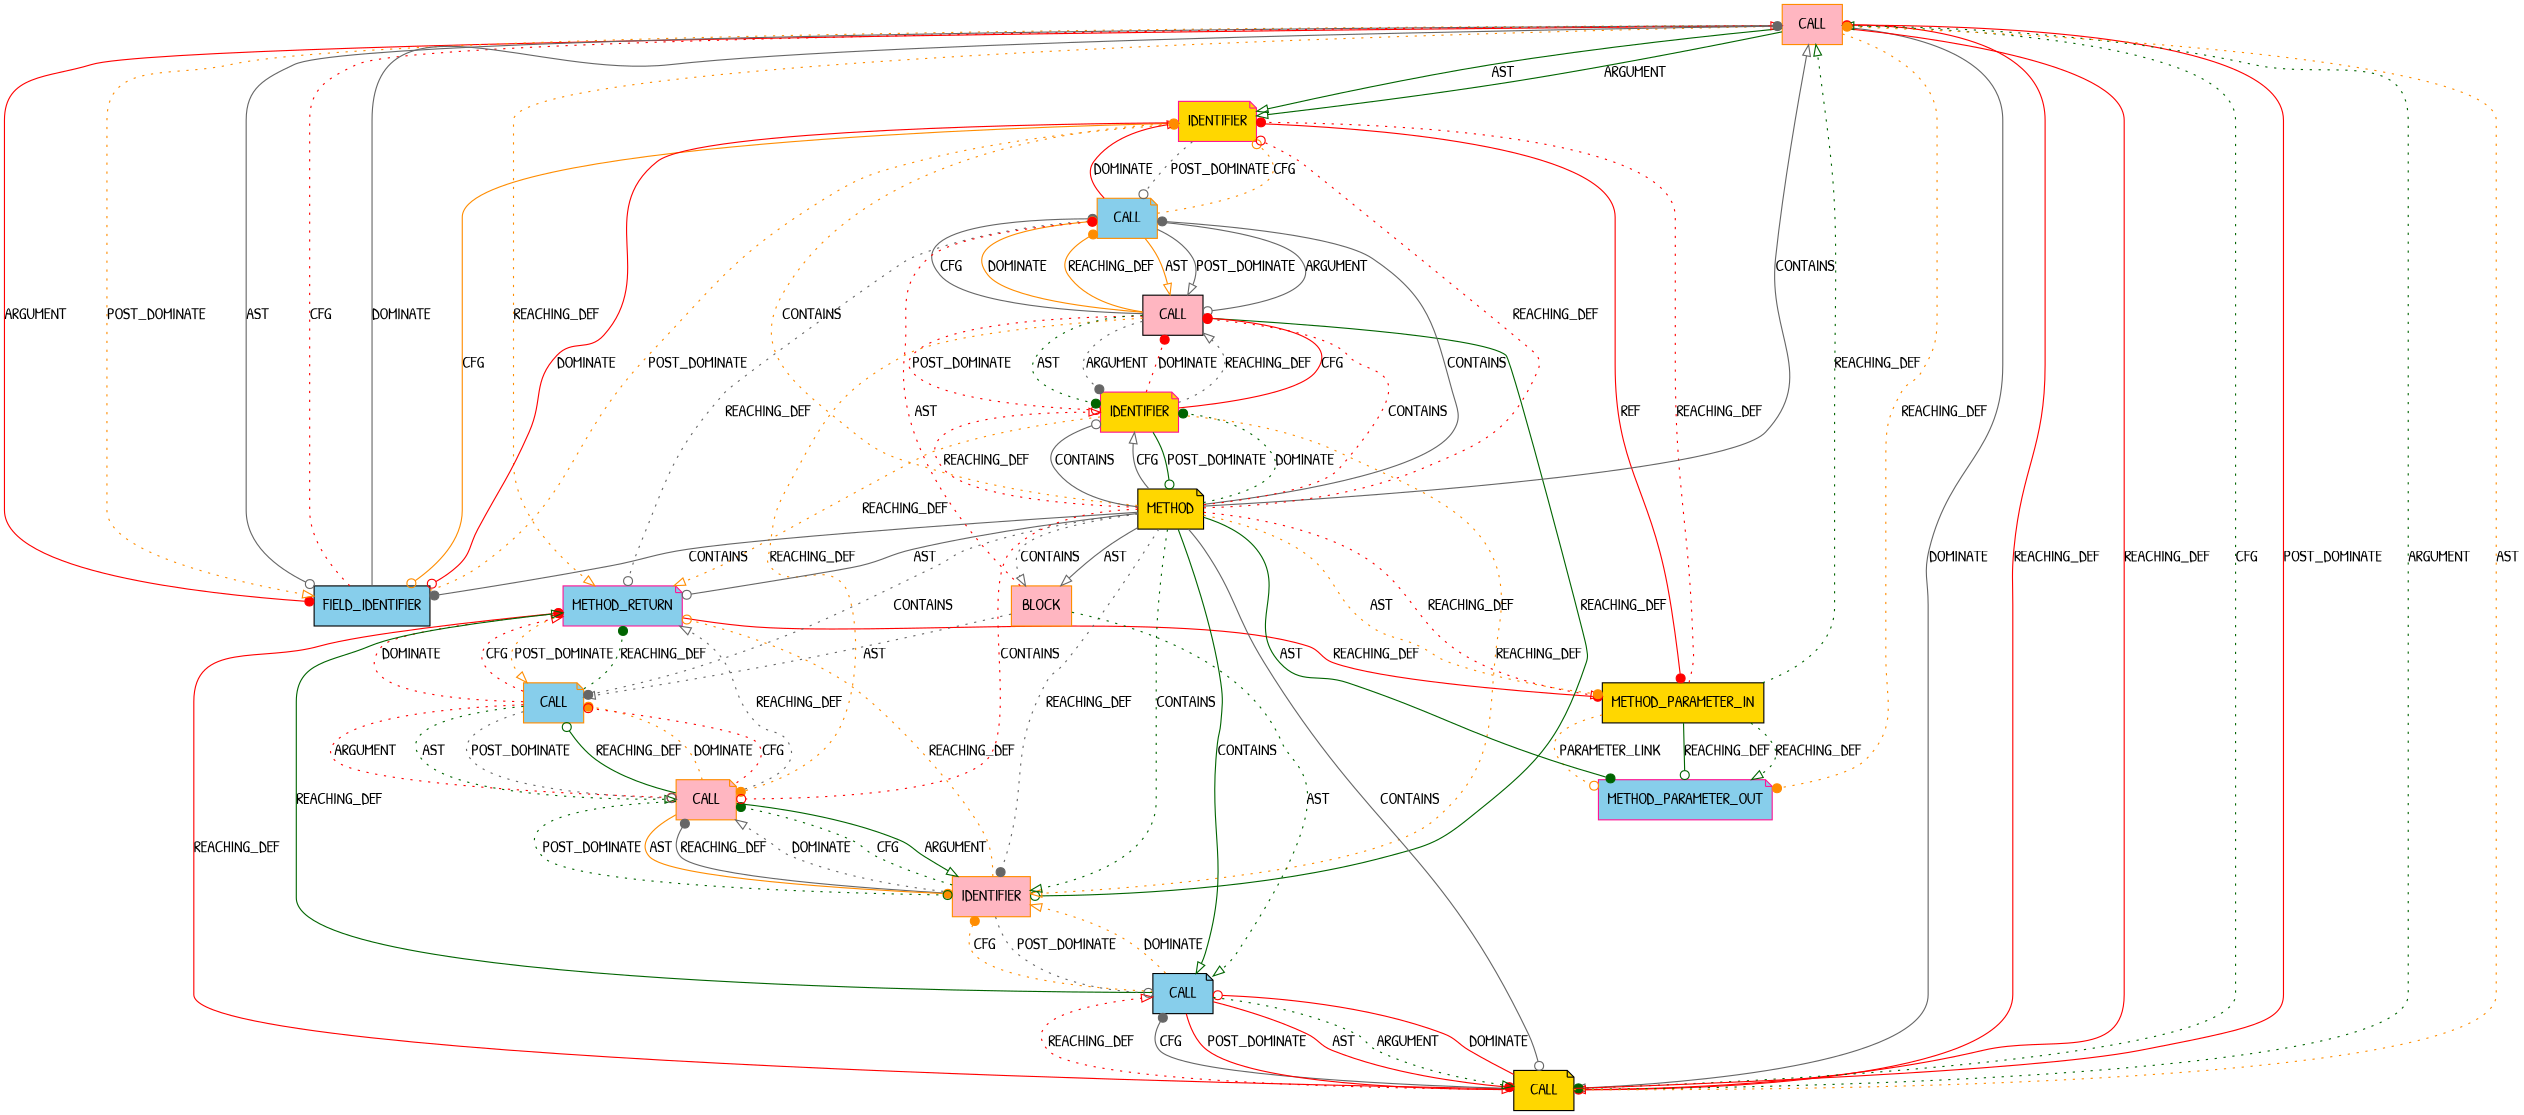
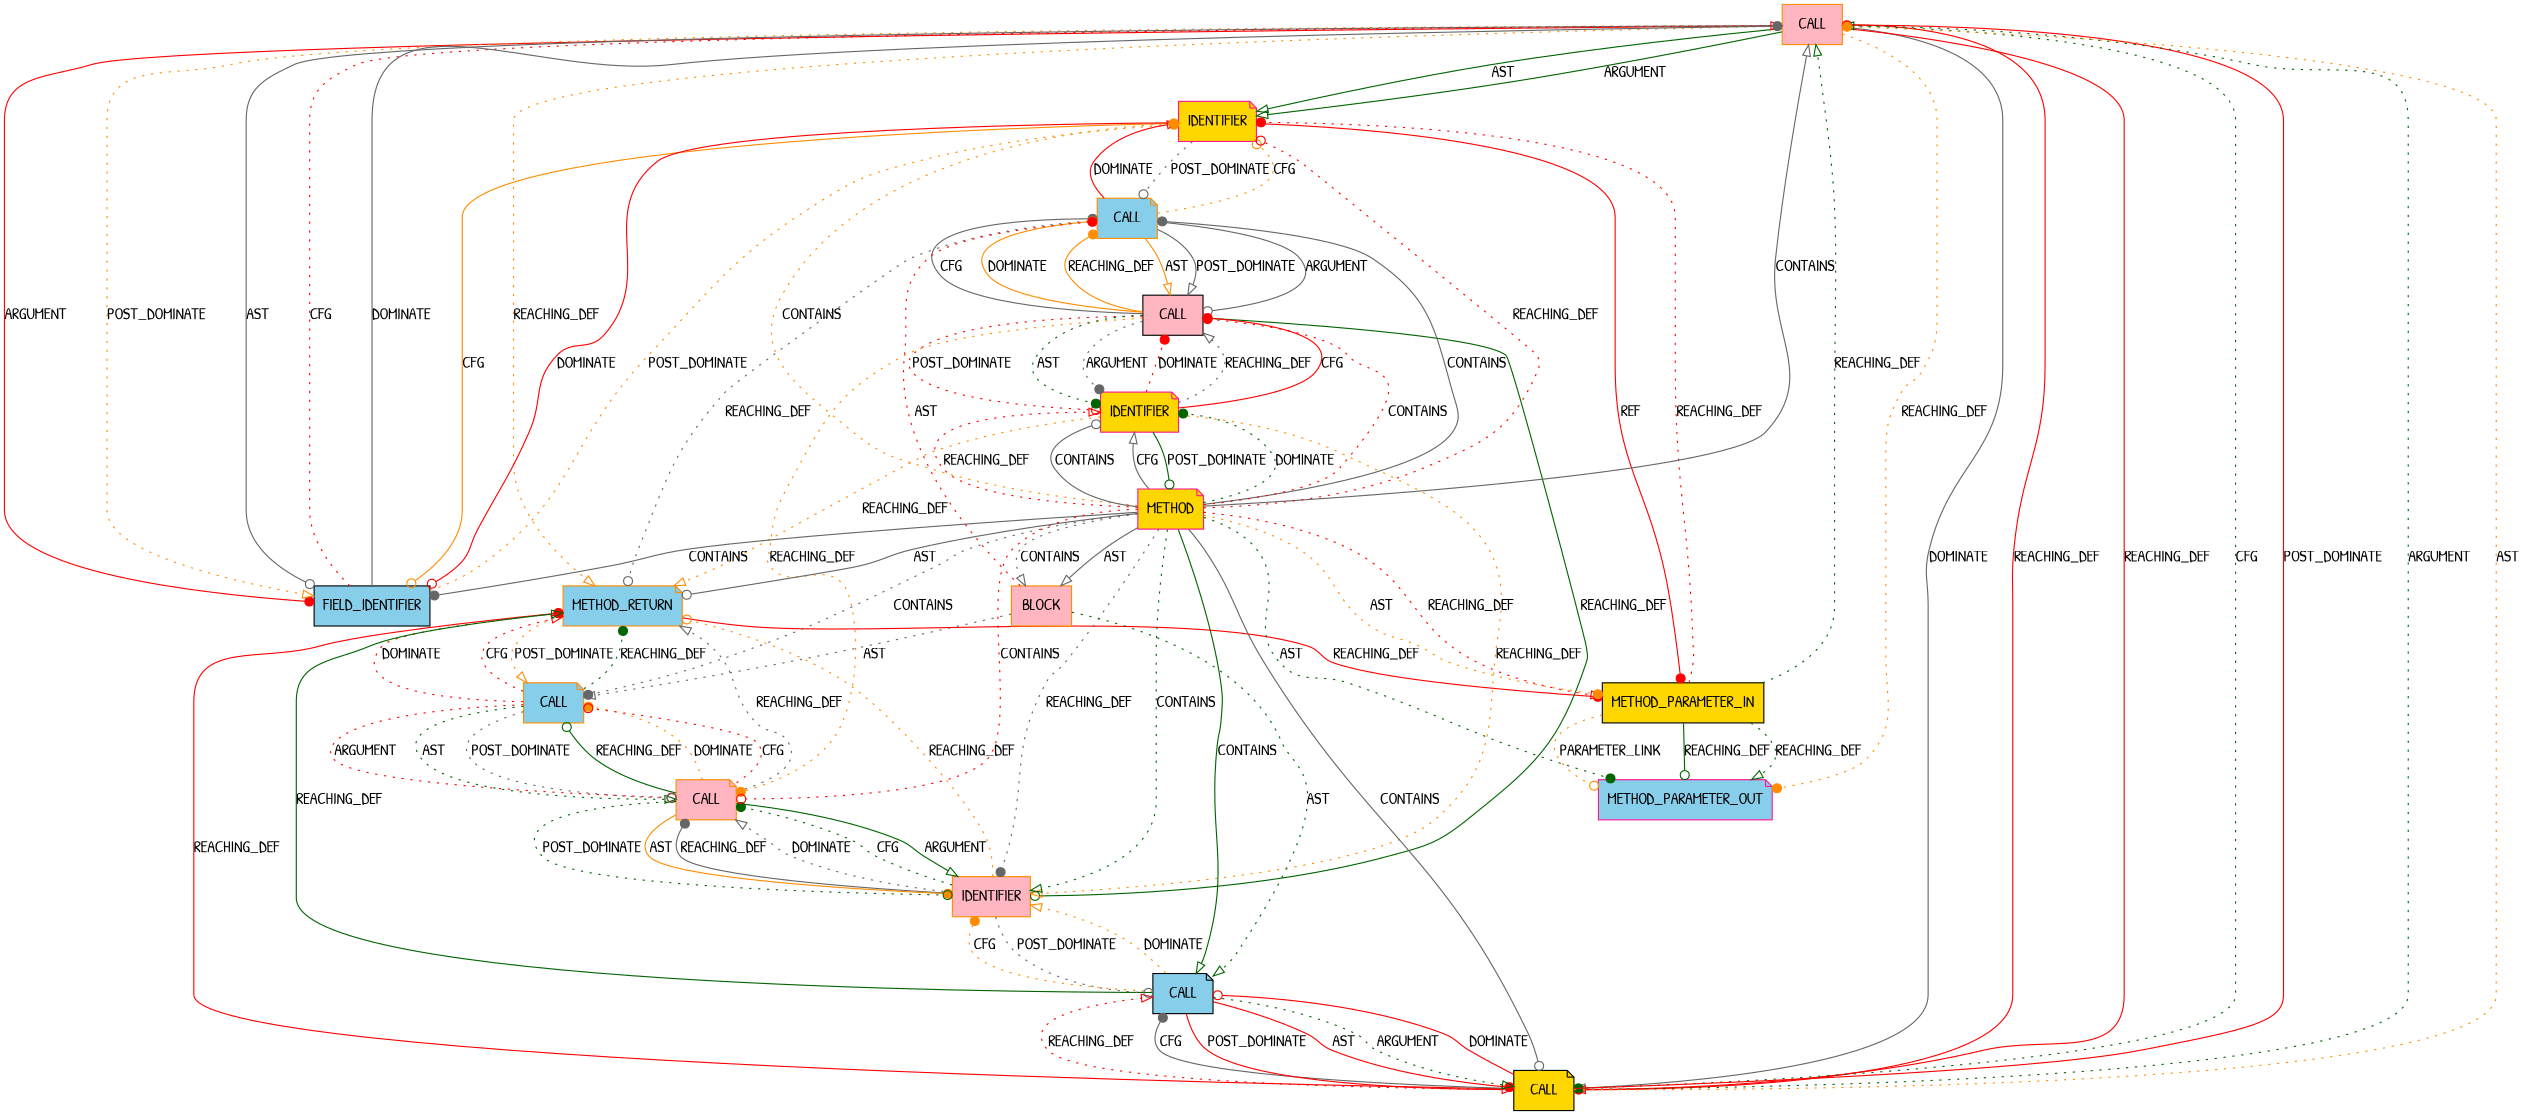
(1171, 509) -> (1171, 509)
(623, 606) -> (623, 606)
(1357, 686) -> (1357, 686)
